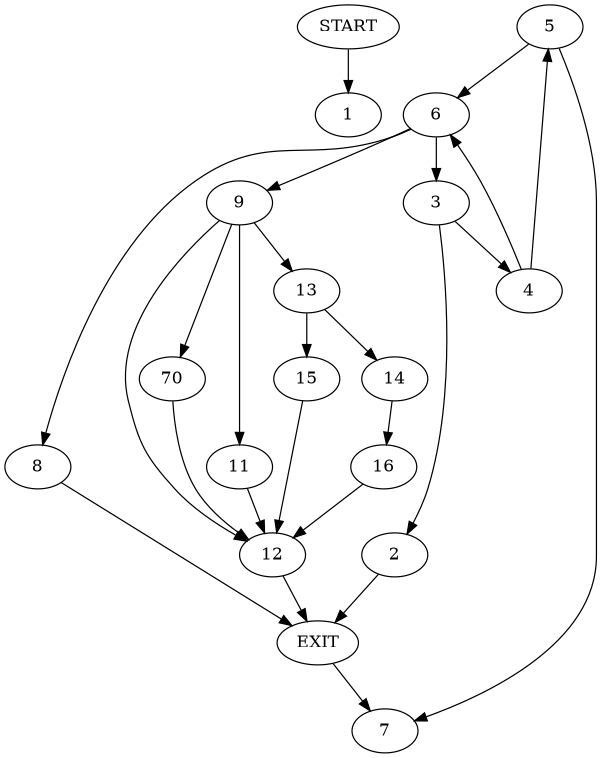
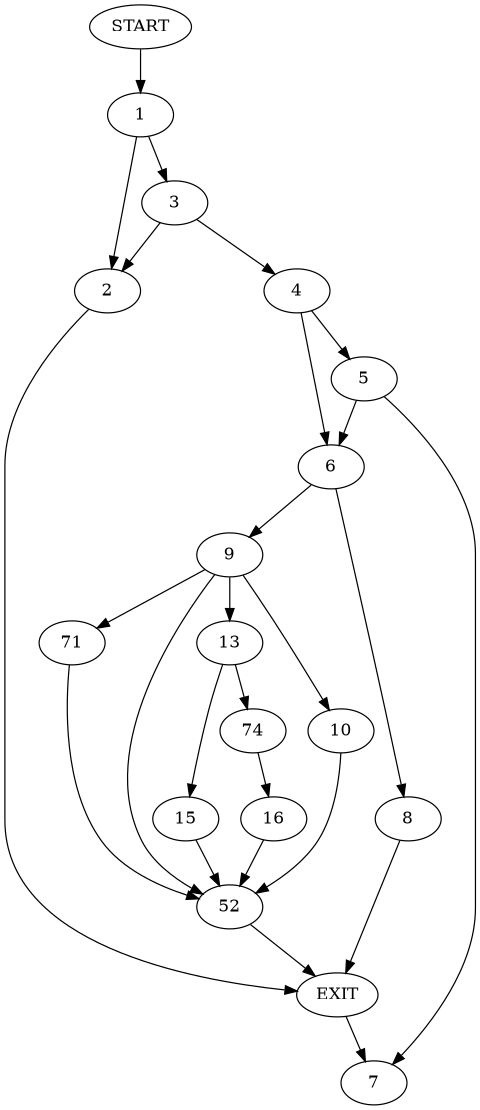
(436, 153) -> (155, 153)
none -> (125, 197)
(172, 379) -> (341, 731)
(395, 379) -> (253, 731)
(240, 467) -> (72, 643)
(273, 555) -> (230, 907)
